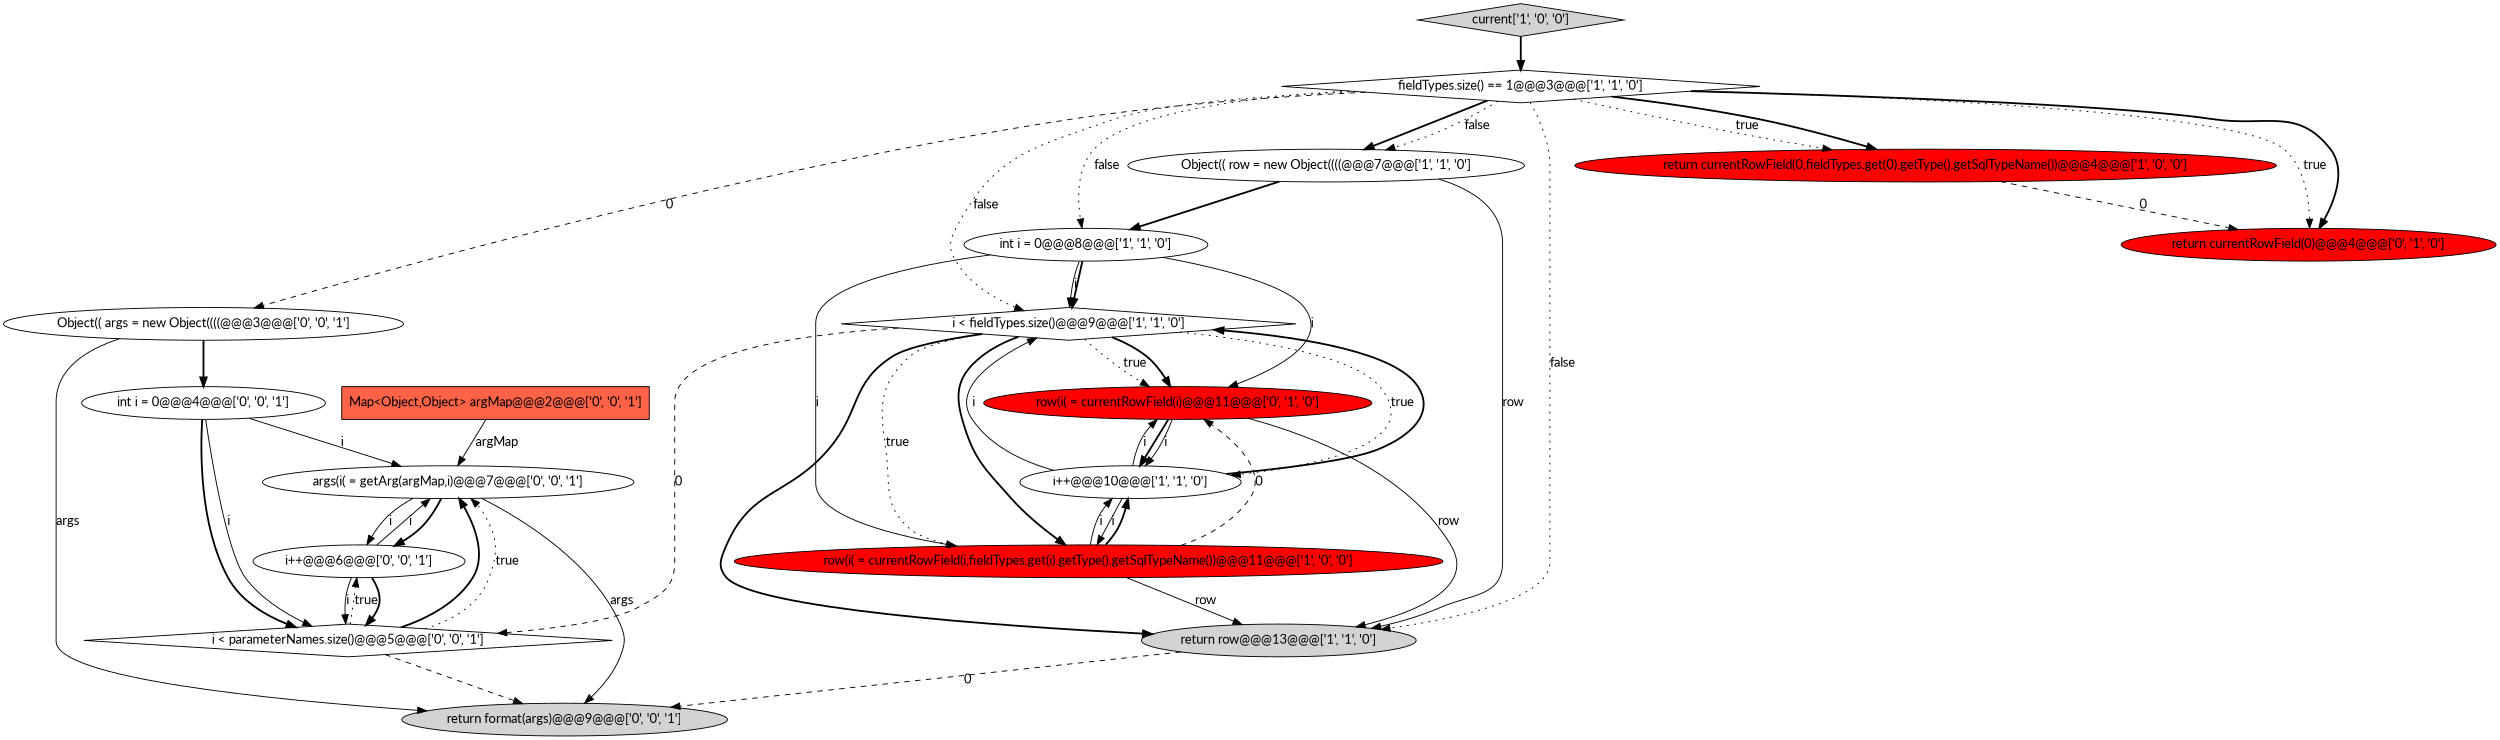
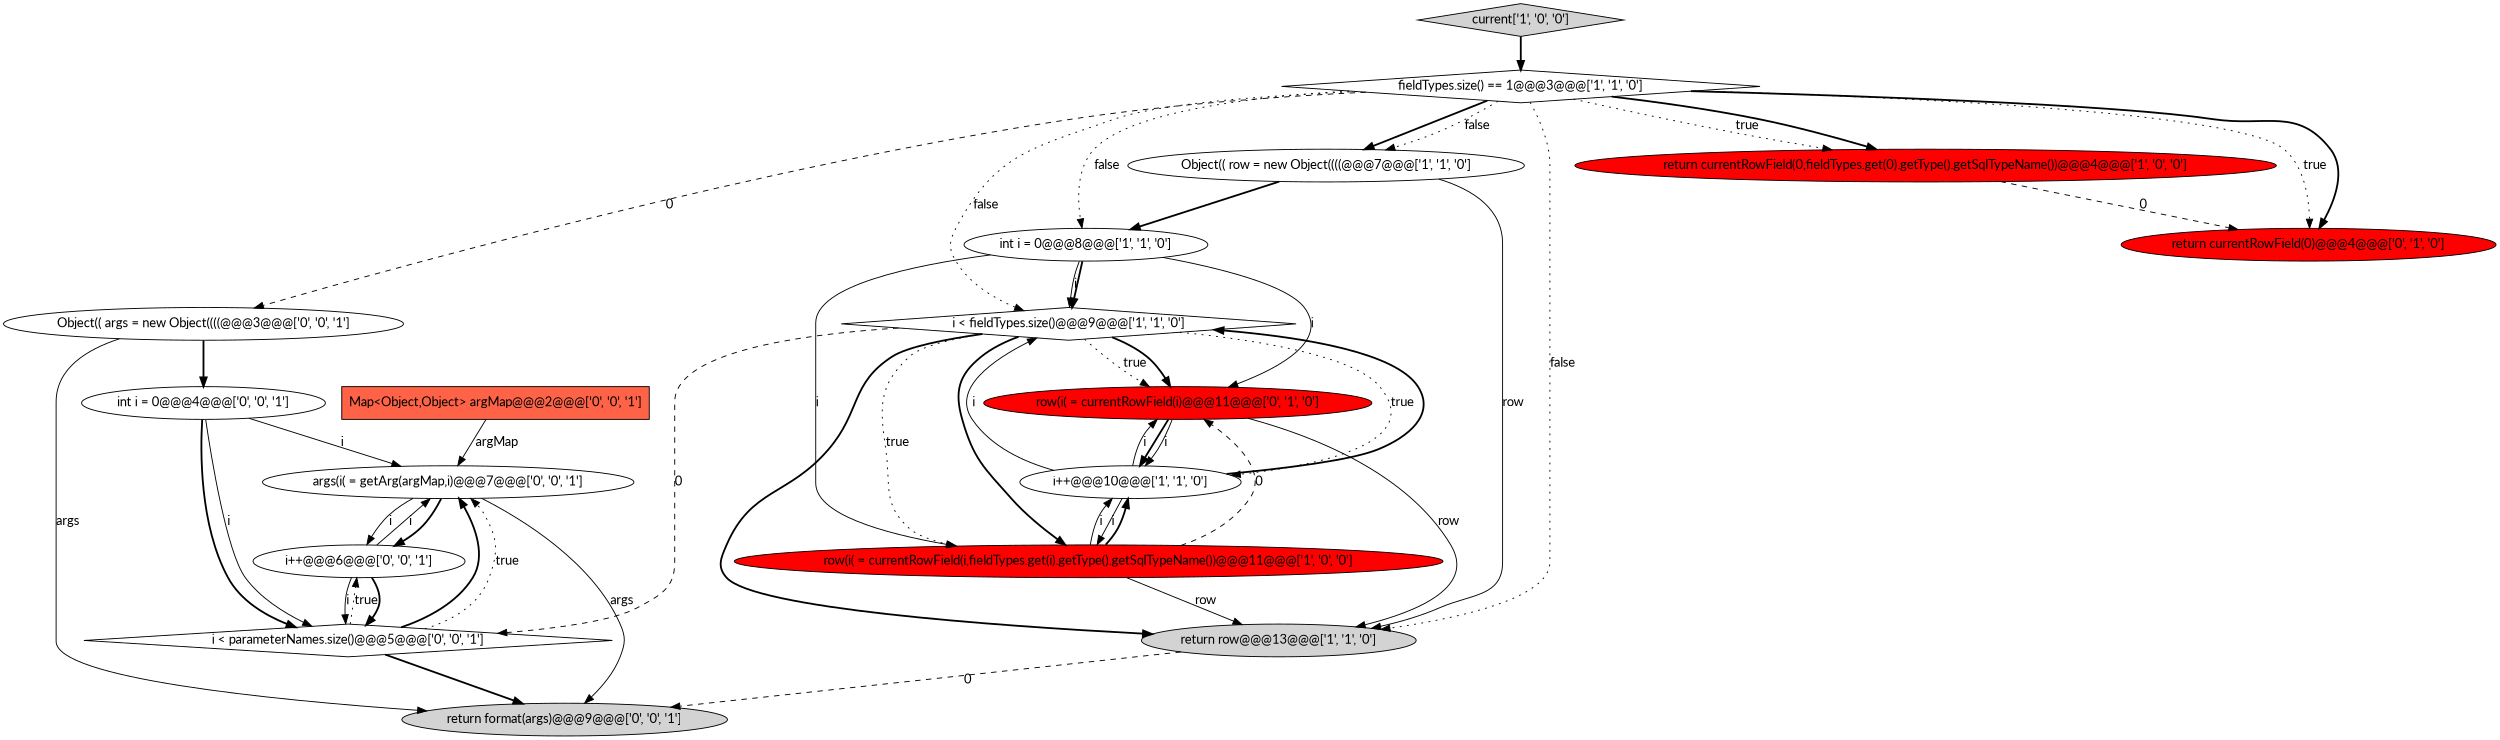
(450, 678) -> (450, 678)
